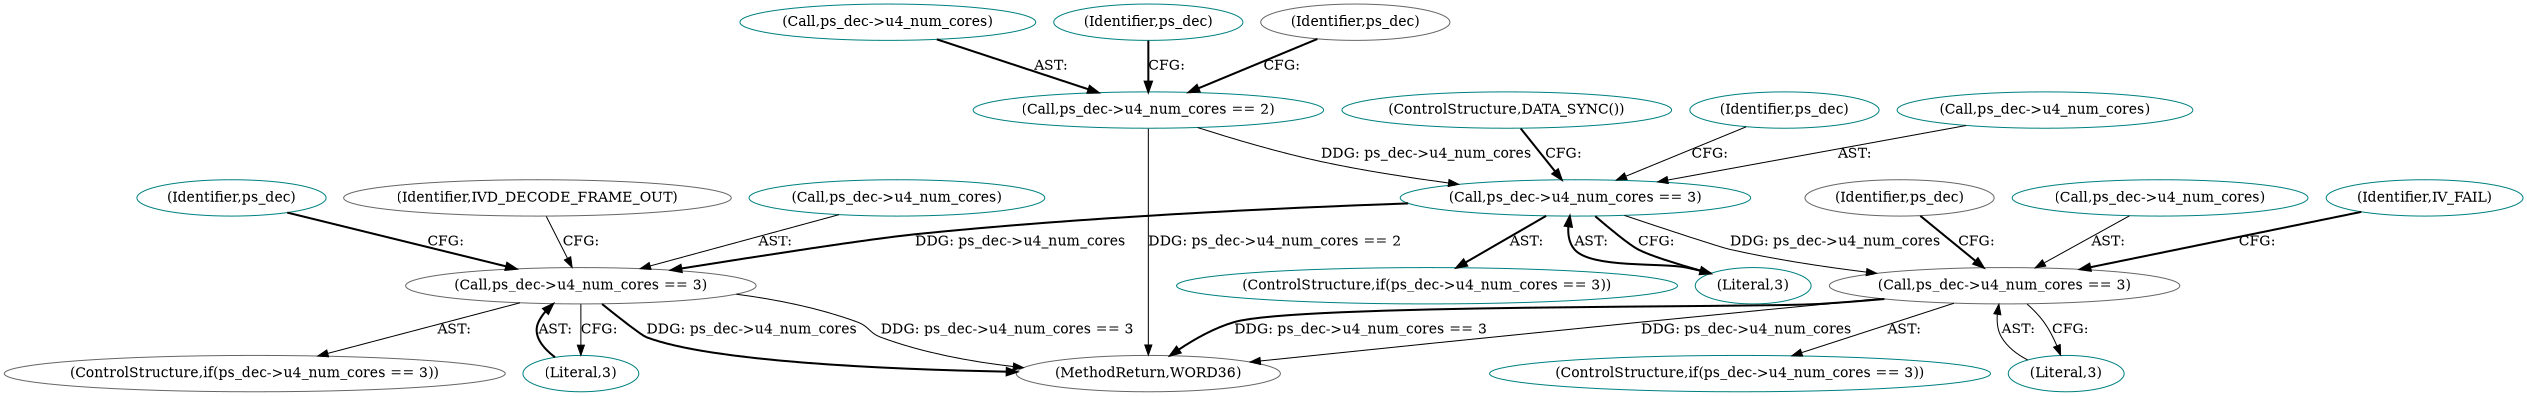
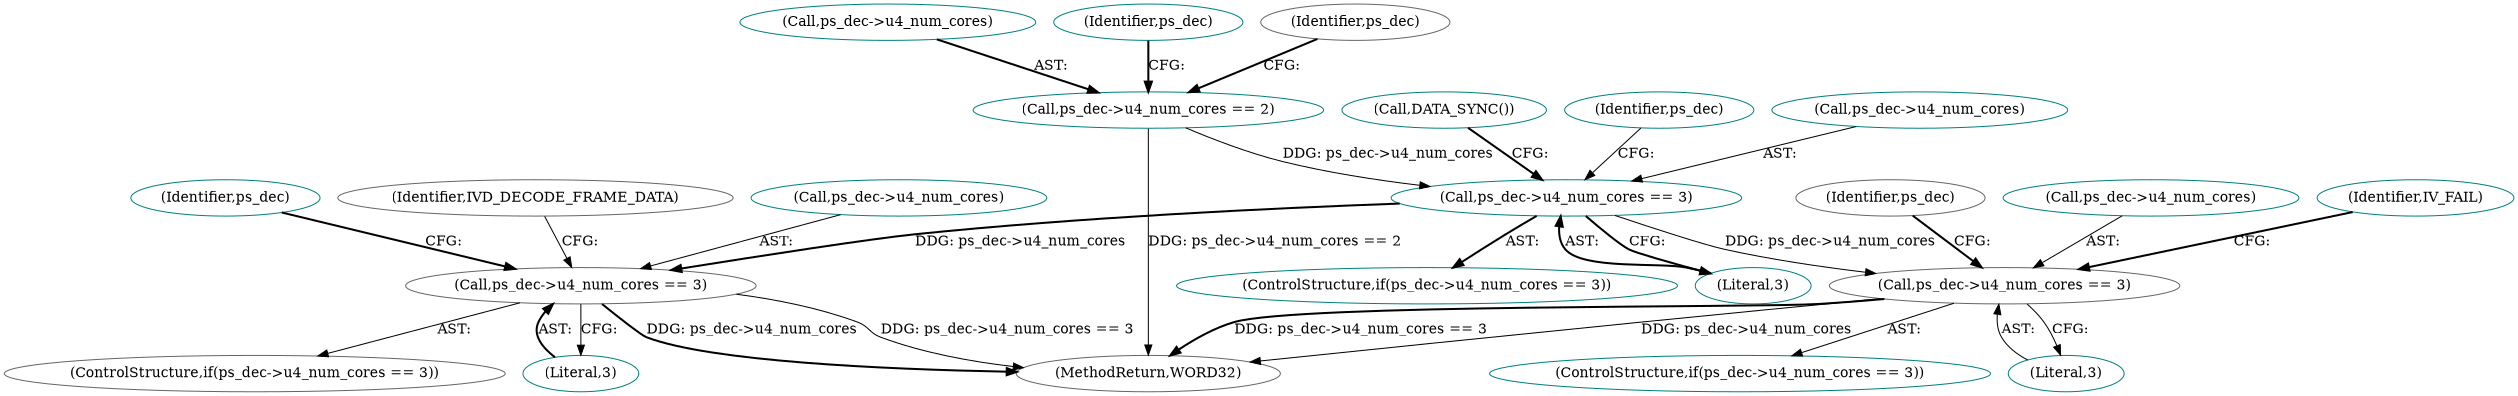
(1507, 110) -> (1444, 110)
(537, 198) -> (535, 198)
(1148, 374) -> (1148, 374)
